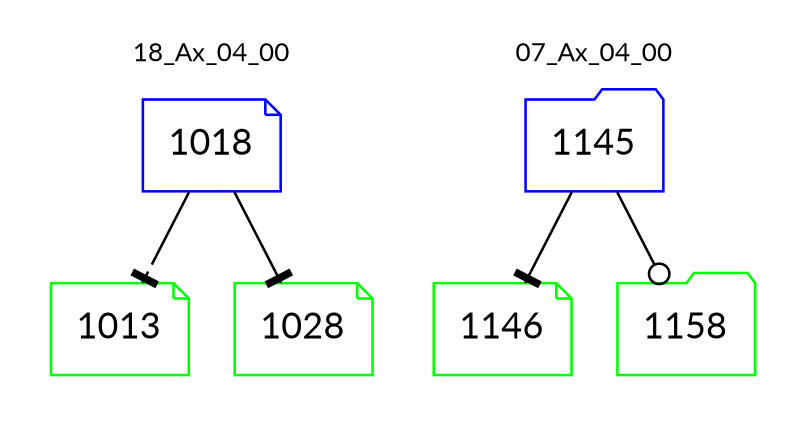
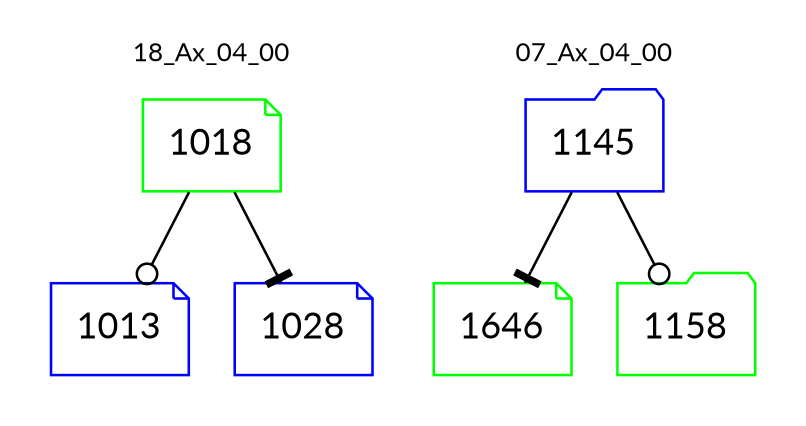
(212, 145) -> (212, 145)
(170, 228) -> (170, 228)
(120, 329) -> (120, 329)
(304, 329) -> (304, 329)
(503, 329) -> (503, 329)
